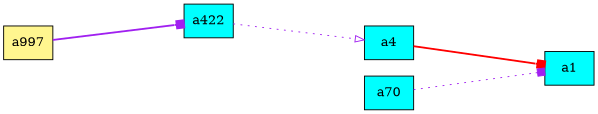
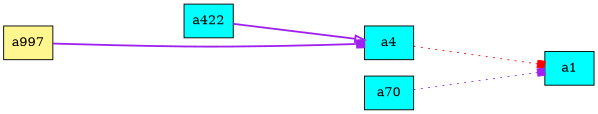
(294, 31) -> (294, 31)
(114, 32) -> (204, 47)
(474, 55) -> (474, 55)
